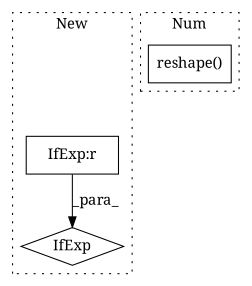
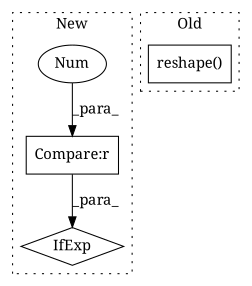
(190, 25) -> (190, 25)
none -> (72, 64)
(72, 155) -> (72, 155)
